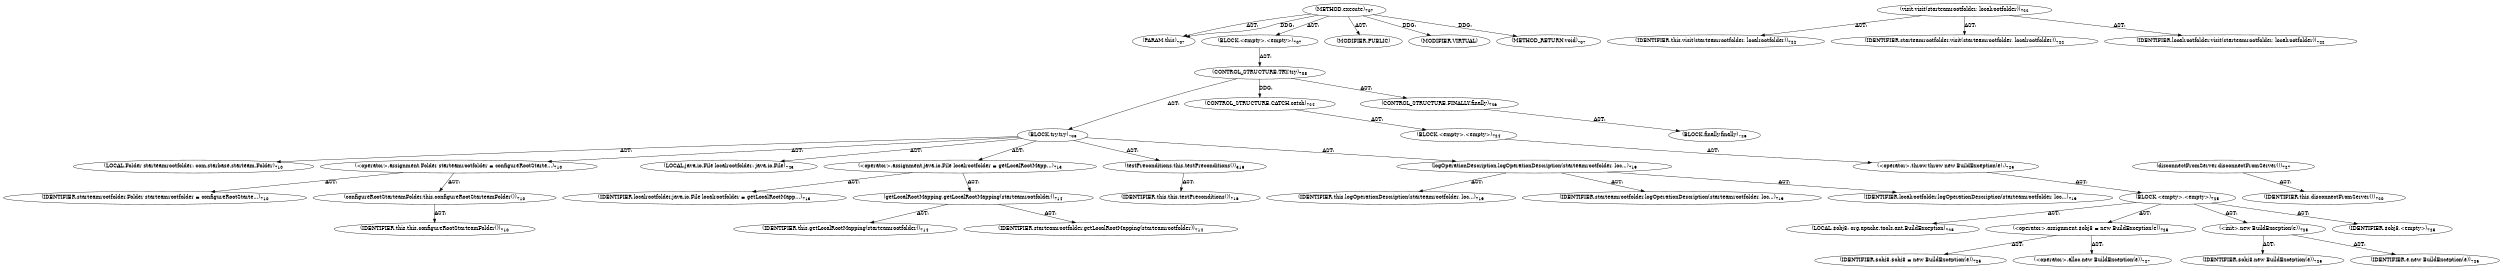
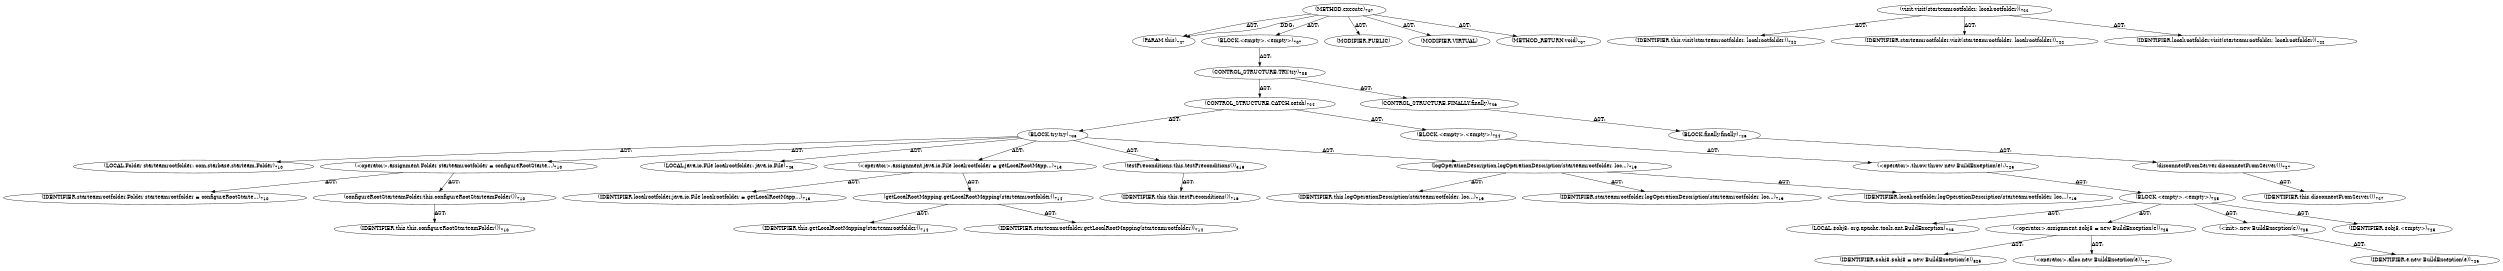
(1410, 26) -> (1410, 26)
(1466, 26) -> (1466, 26)
(1181, 41) -> (1181, 41)
(1267, 88) -> (1267, 88)
(1154, 102) -> (1153, 120)
none -> (1954, 150)
(2380, 197) -> (2380, 197)
(1977, 260) -> (1977, 260)
(2262, 260) -> none
